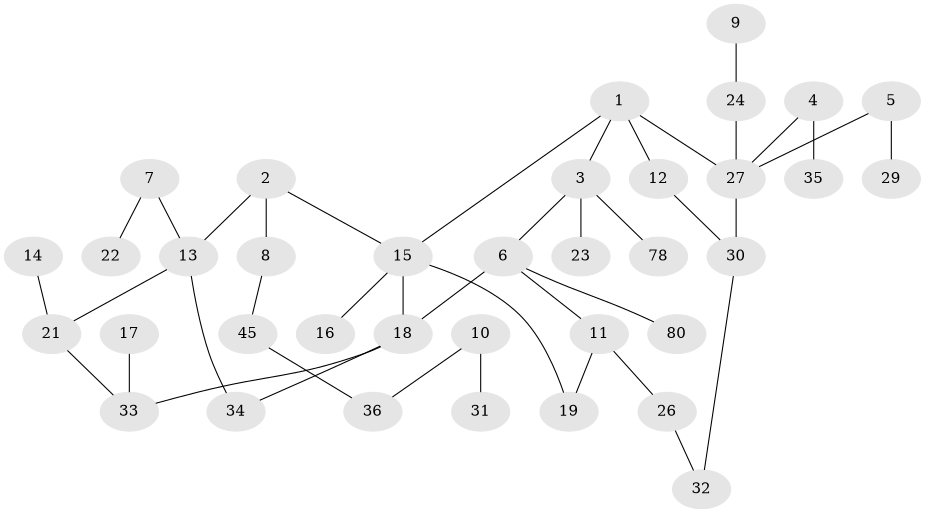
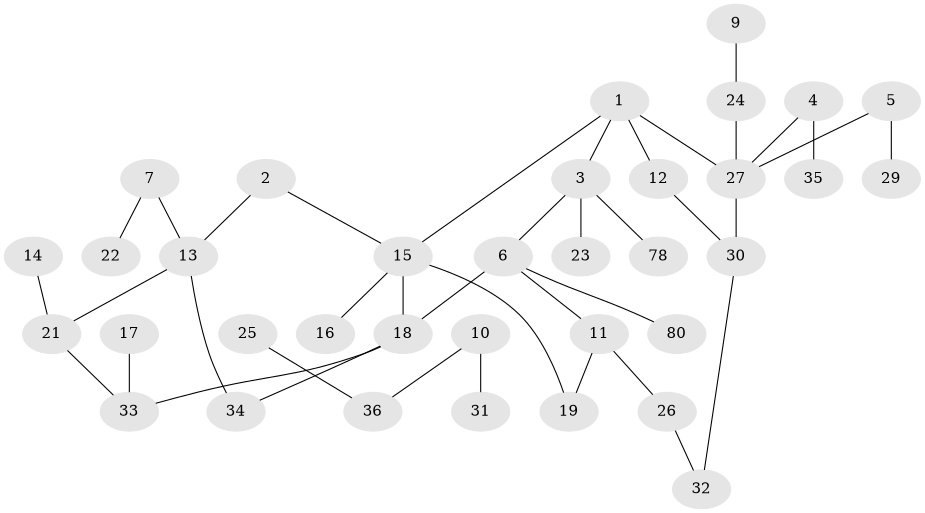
(266, 257) -> none
(248, 334) -> (248, 334)
